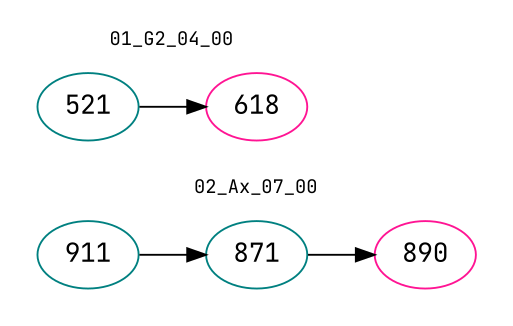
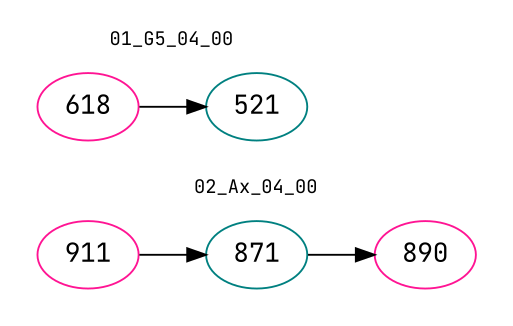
(172, 40) -> (172, 40)
(163, 107) -> (163, 107)
(257, 188) -> (257, 188)
(88, 255) -> (88, 255)
